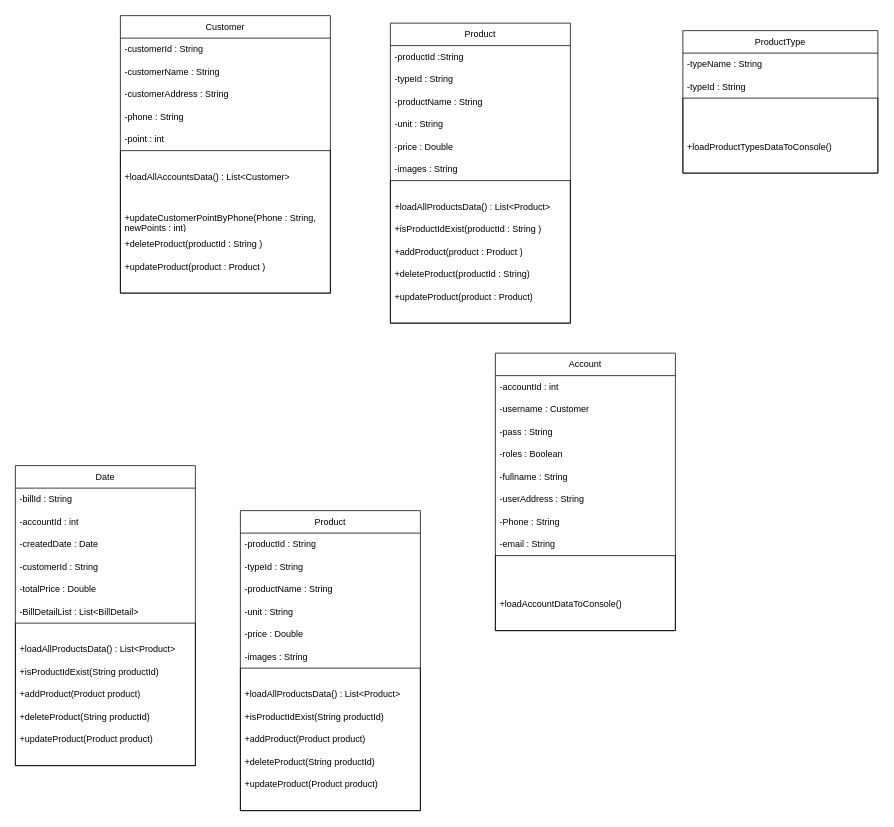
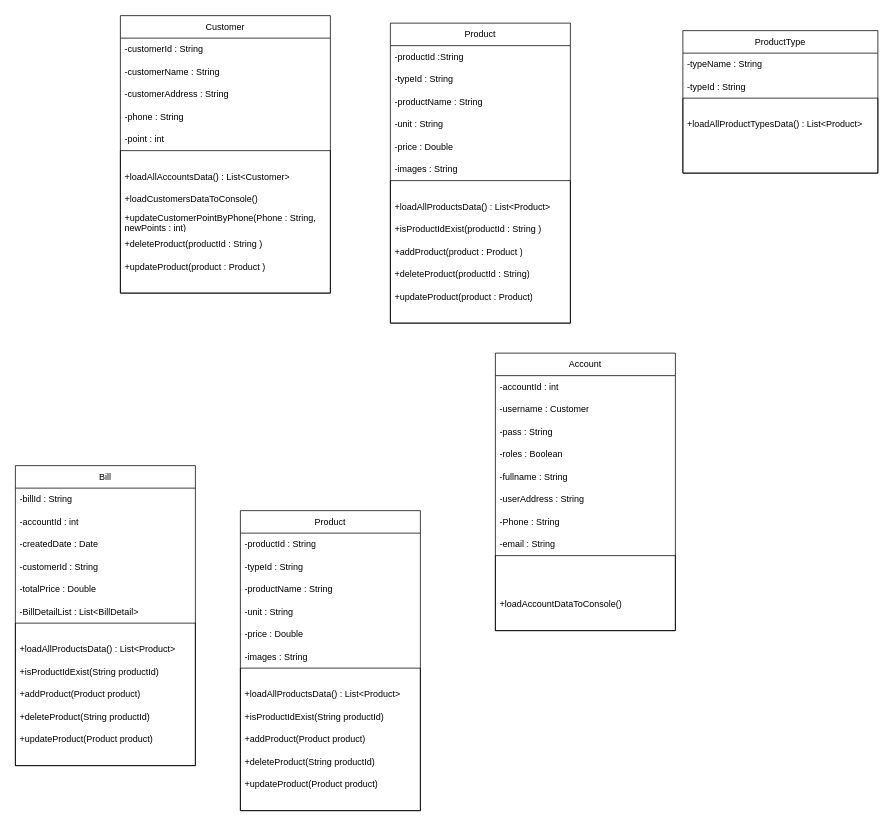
none -> (780, 124)
(773, 147) -> none
none -> (210, 199)
(105, 477) -> (105, 477)
